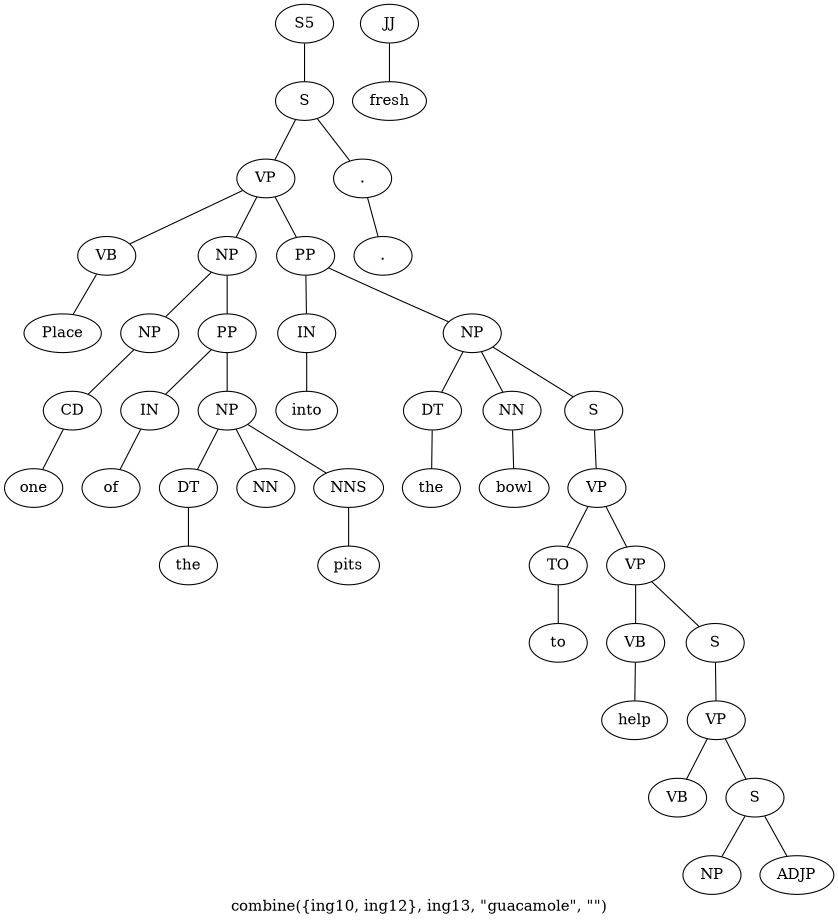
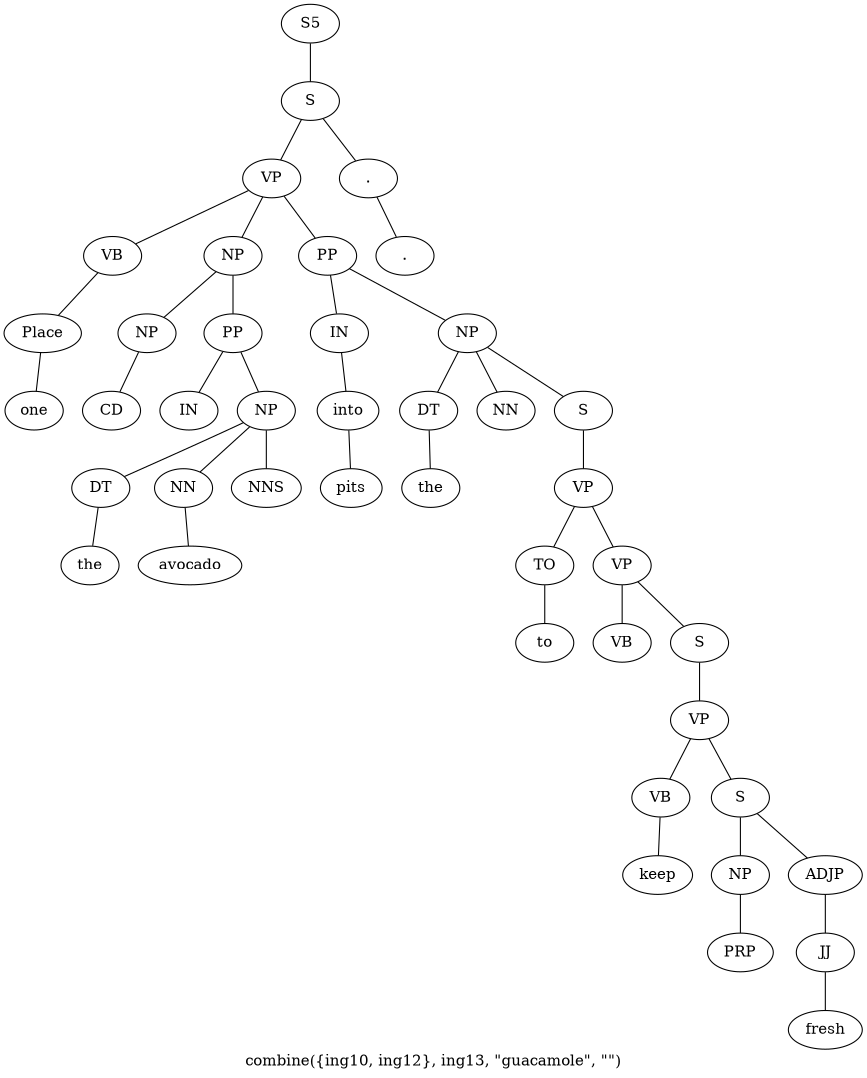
(53, 449) -> (38, 372)
(111, 488) -> none
(514, 488) -> none
(349, 527) -> (350, 449)
none -> (190, 565)
(635, 720) -> none
none -> (658, 875)
none -> (825, 914)
none -> (740, 952)
